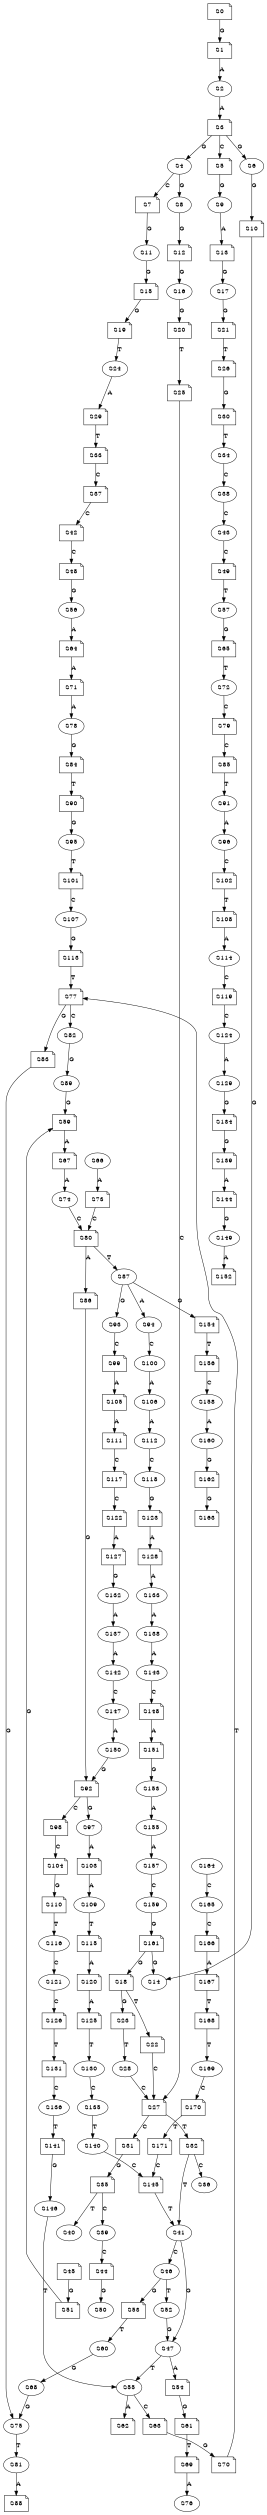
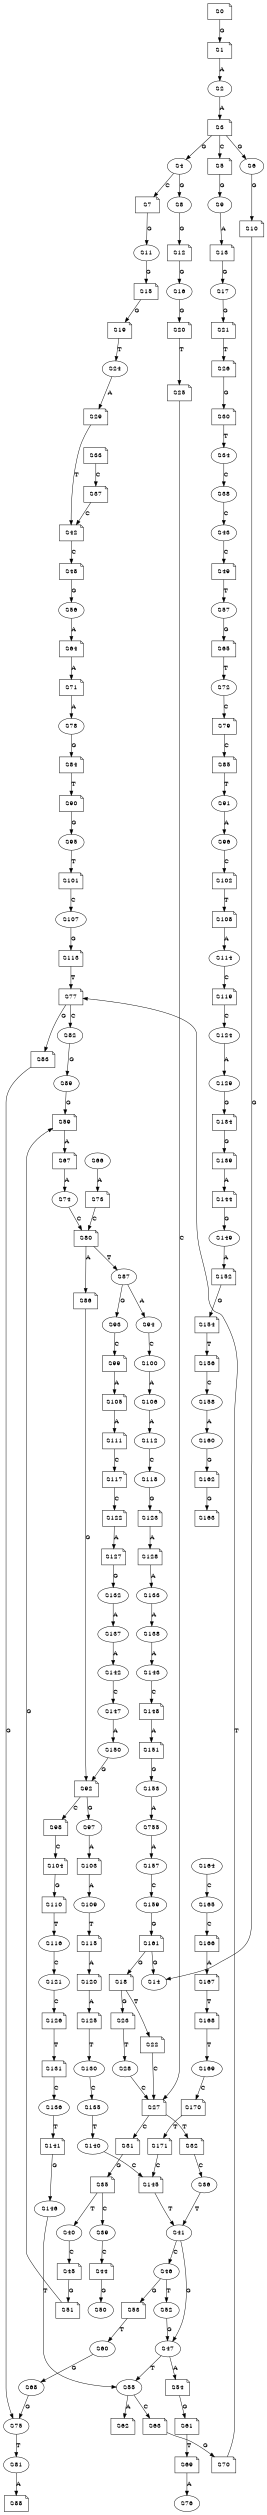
(96, 434) -> (75, 471)
(162, 1299) -> (216, 1299)
(151, 1828) -> (151, 1828)
(181, 2187) -> (193, 2207)
none -> (69, 2250)
